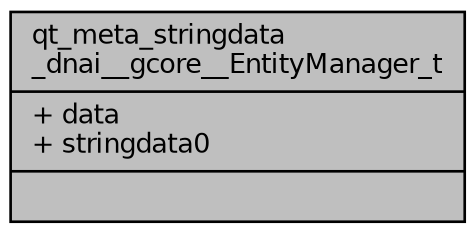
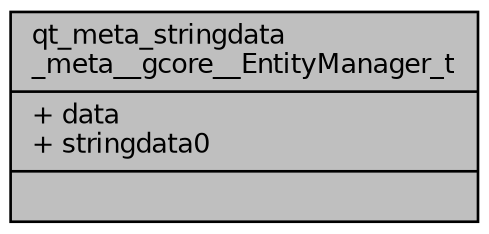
(238, 65) -> (244, 65)
